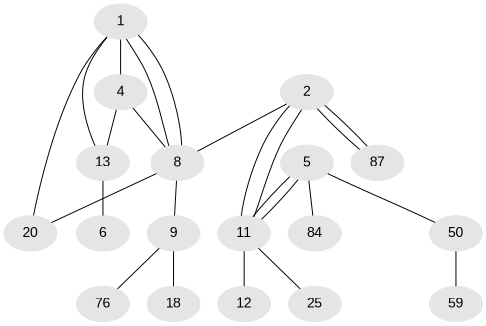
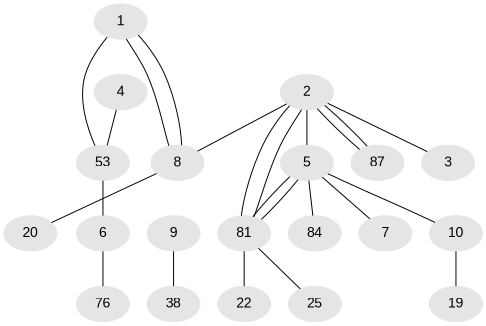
(121, 57) -> none
(59, 121) -> none
(149, 127) -> none
none -> (307, 128)
(103, 163) -> (103, 163)
none -> (448, 163)
(176, 198) -> none
(244, 233) -> (244, 233)
none -> (385, 233)
(456, 233) -> (456, 233)
(138, 269) -> (103, 269)
(174, 304) -> (174, 304)
(244, 304) -> (244, 304)
(456, 304) -> (456, 304)
